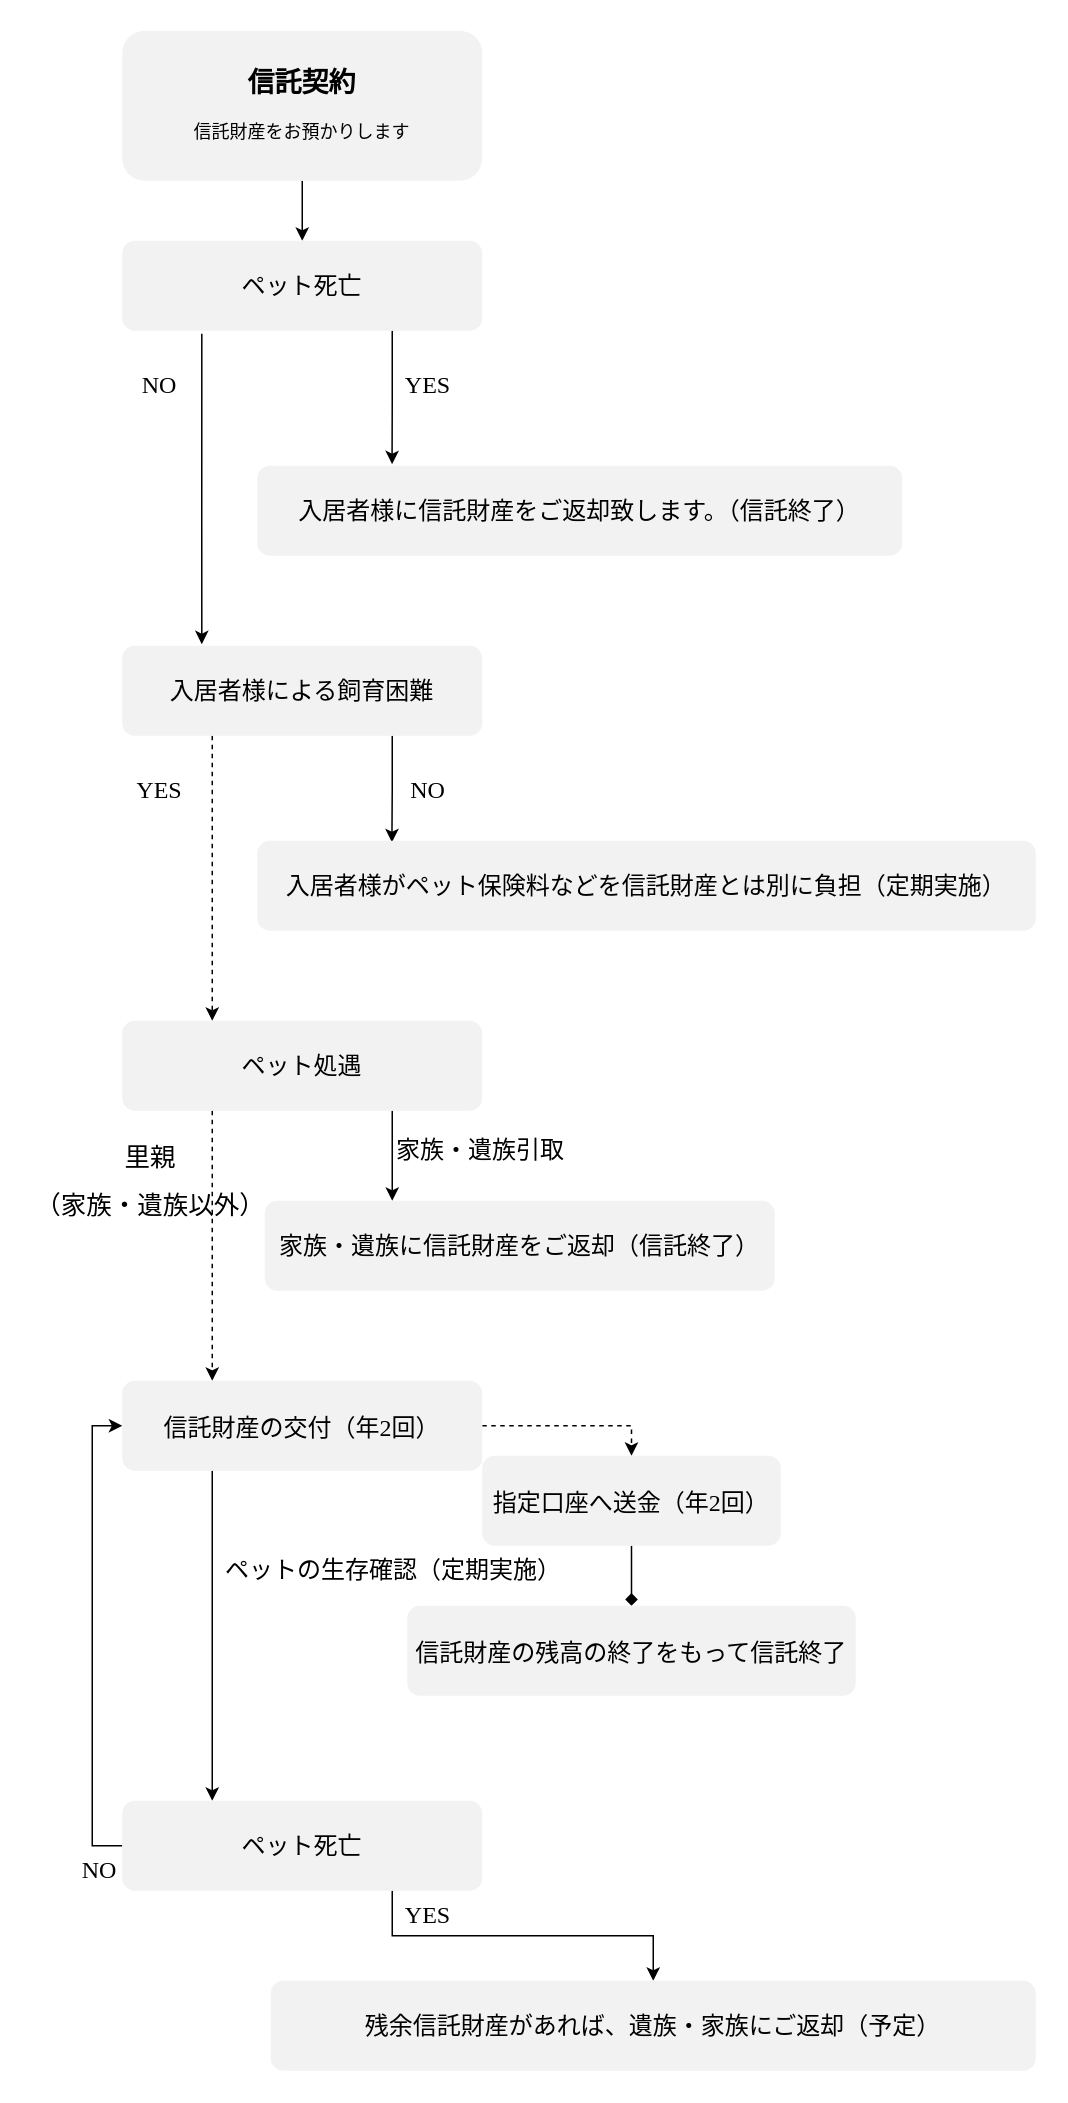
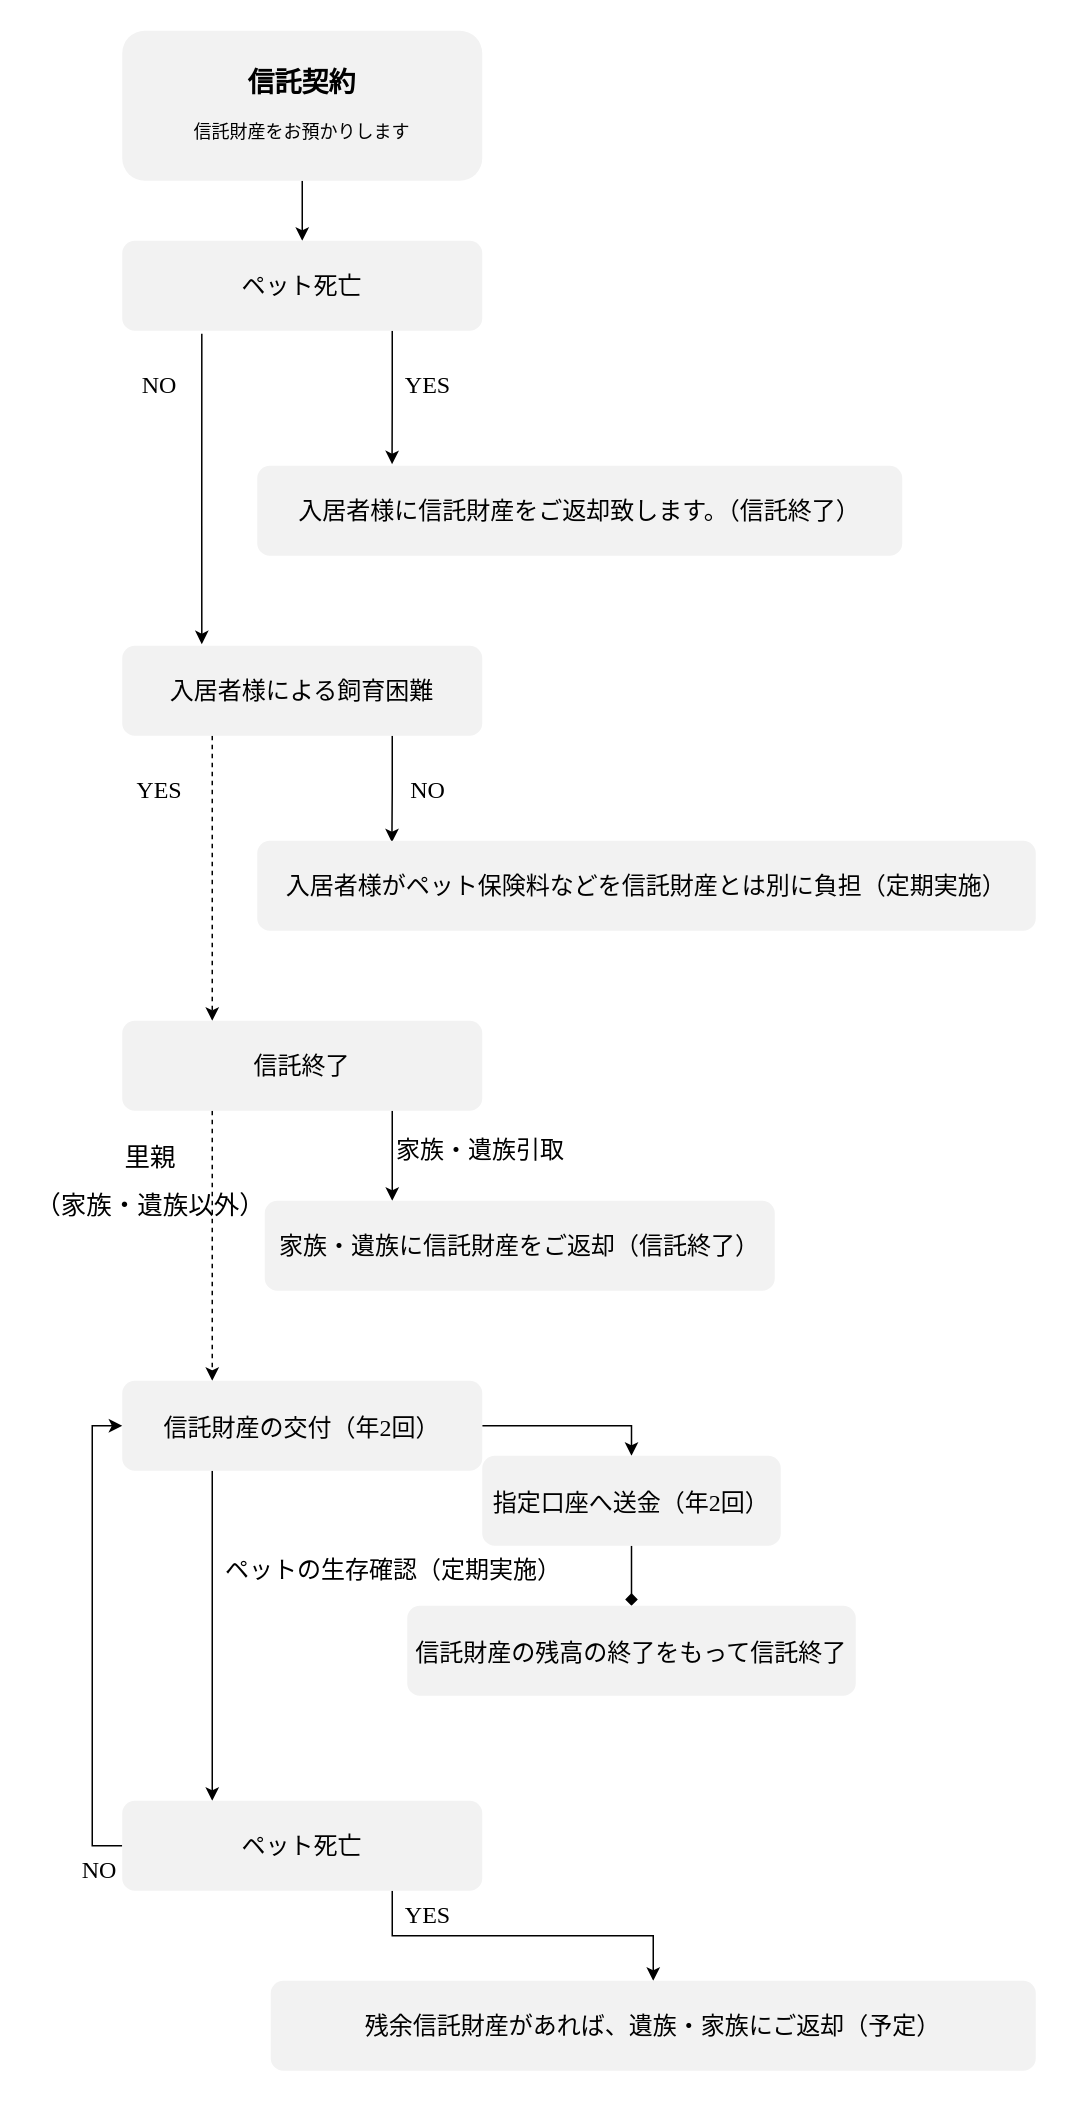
(302, 1066) -> (302, 1066)
(568, 1426) -> (568, 1426)
